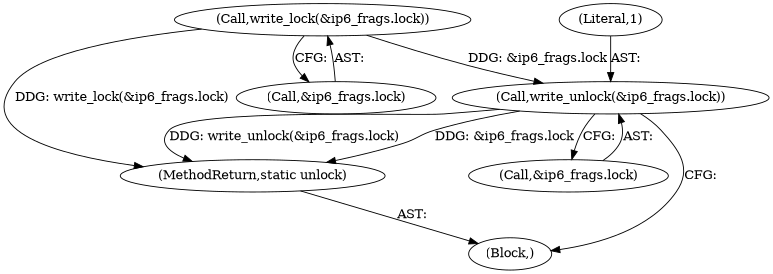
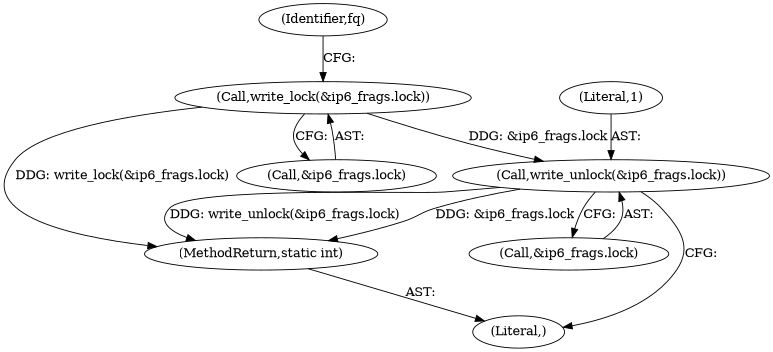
none -> (323, 20)
(253, 176) -> (261, 254)
(510, 254) -> (519, 332)
